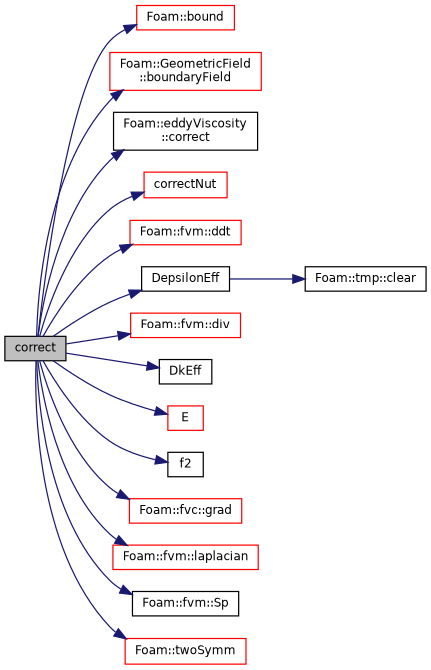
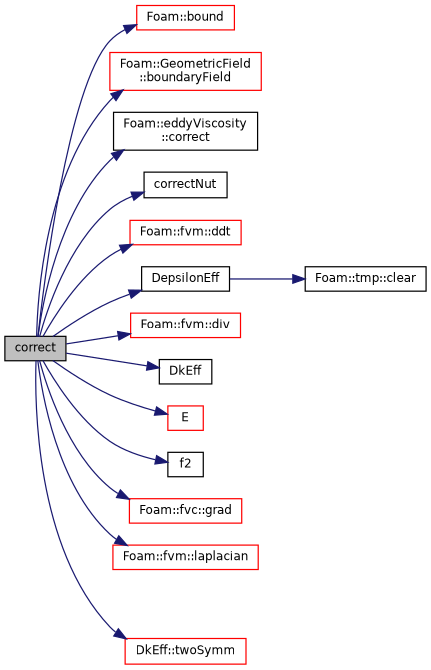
(186, 185) -> (186, 185)
(186, 604) -> none
(186, 651) -> (186, 651)
